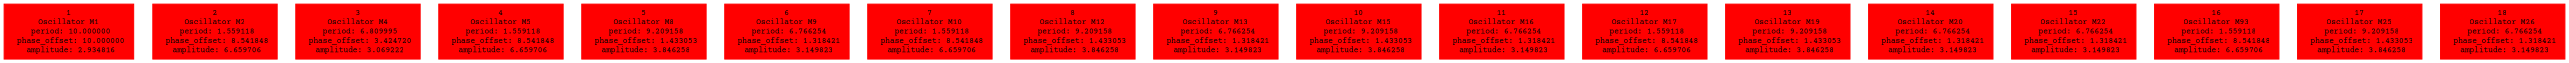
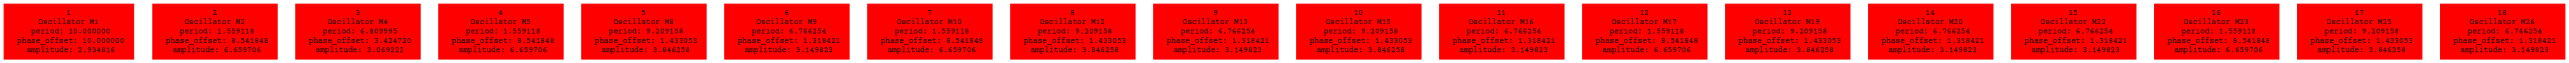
(2217, 22) -> (2217, 22)
